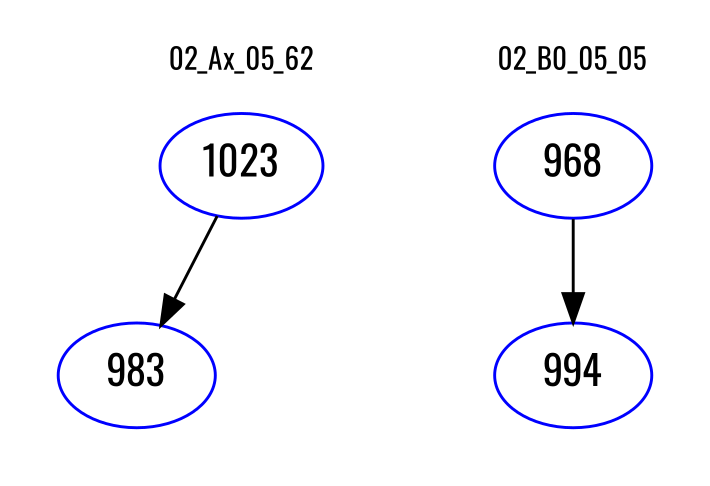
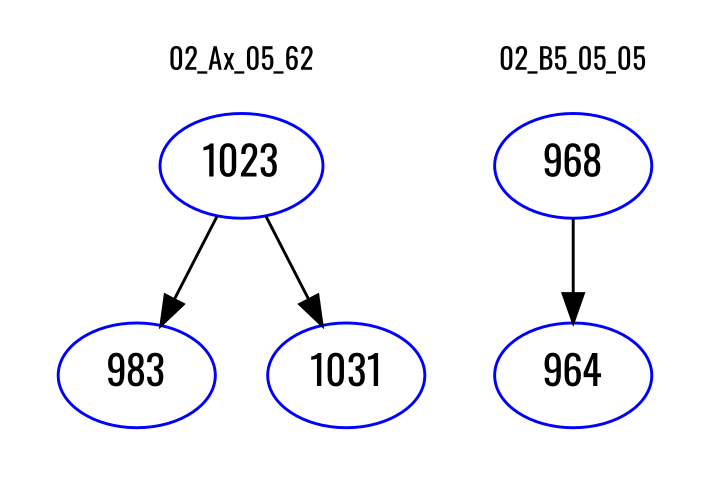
(573, 63) -> (573, 63)
none -> (346, 375)
(573, 375) -> (573, 375)
